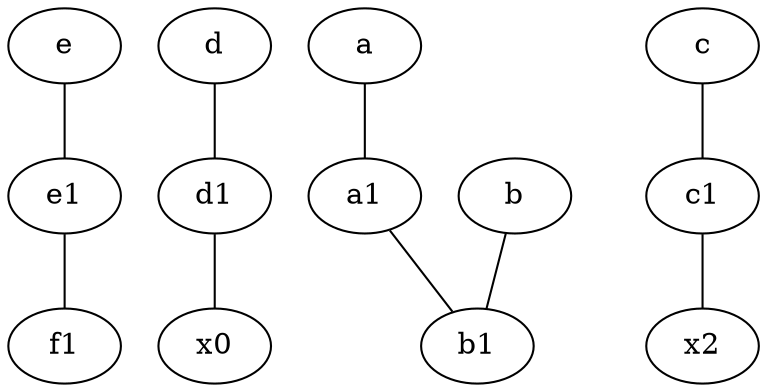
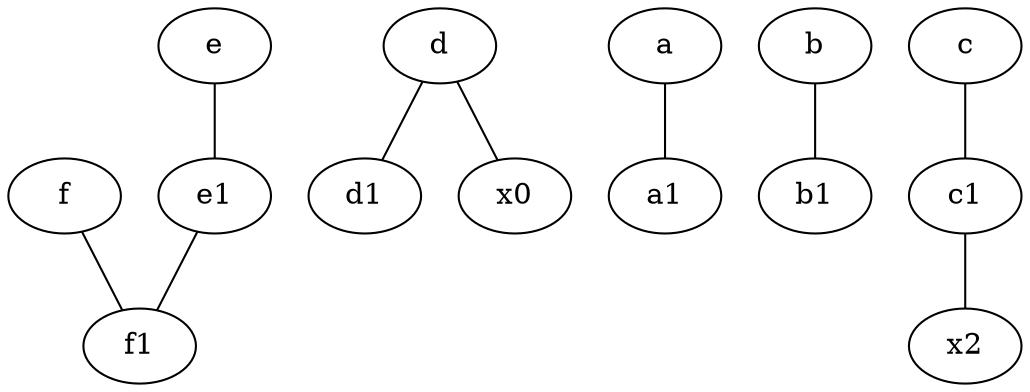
none -> (65, 196)
(215, 271) -> (477, 121)
(421, 271) -> none
